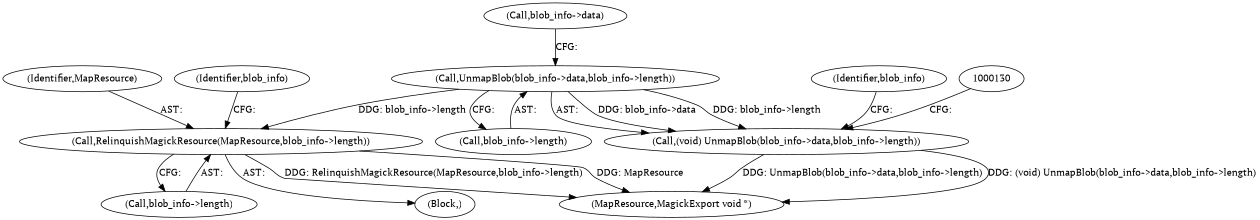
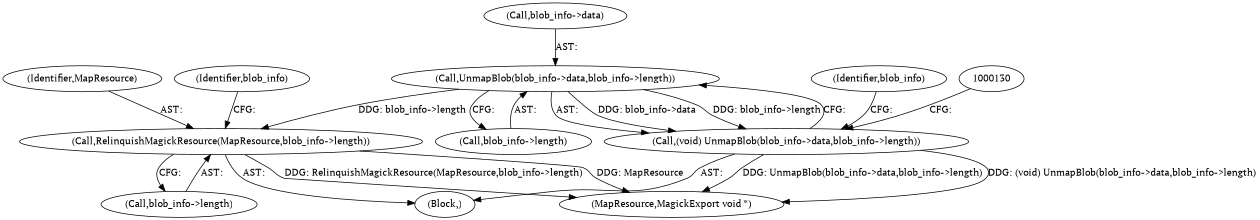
(568, 47) -> (568, 47)
none -> (780, 93)
none -> (612, 191)
